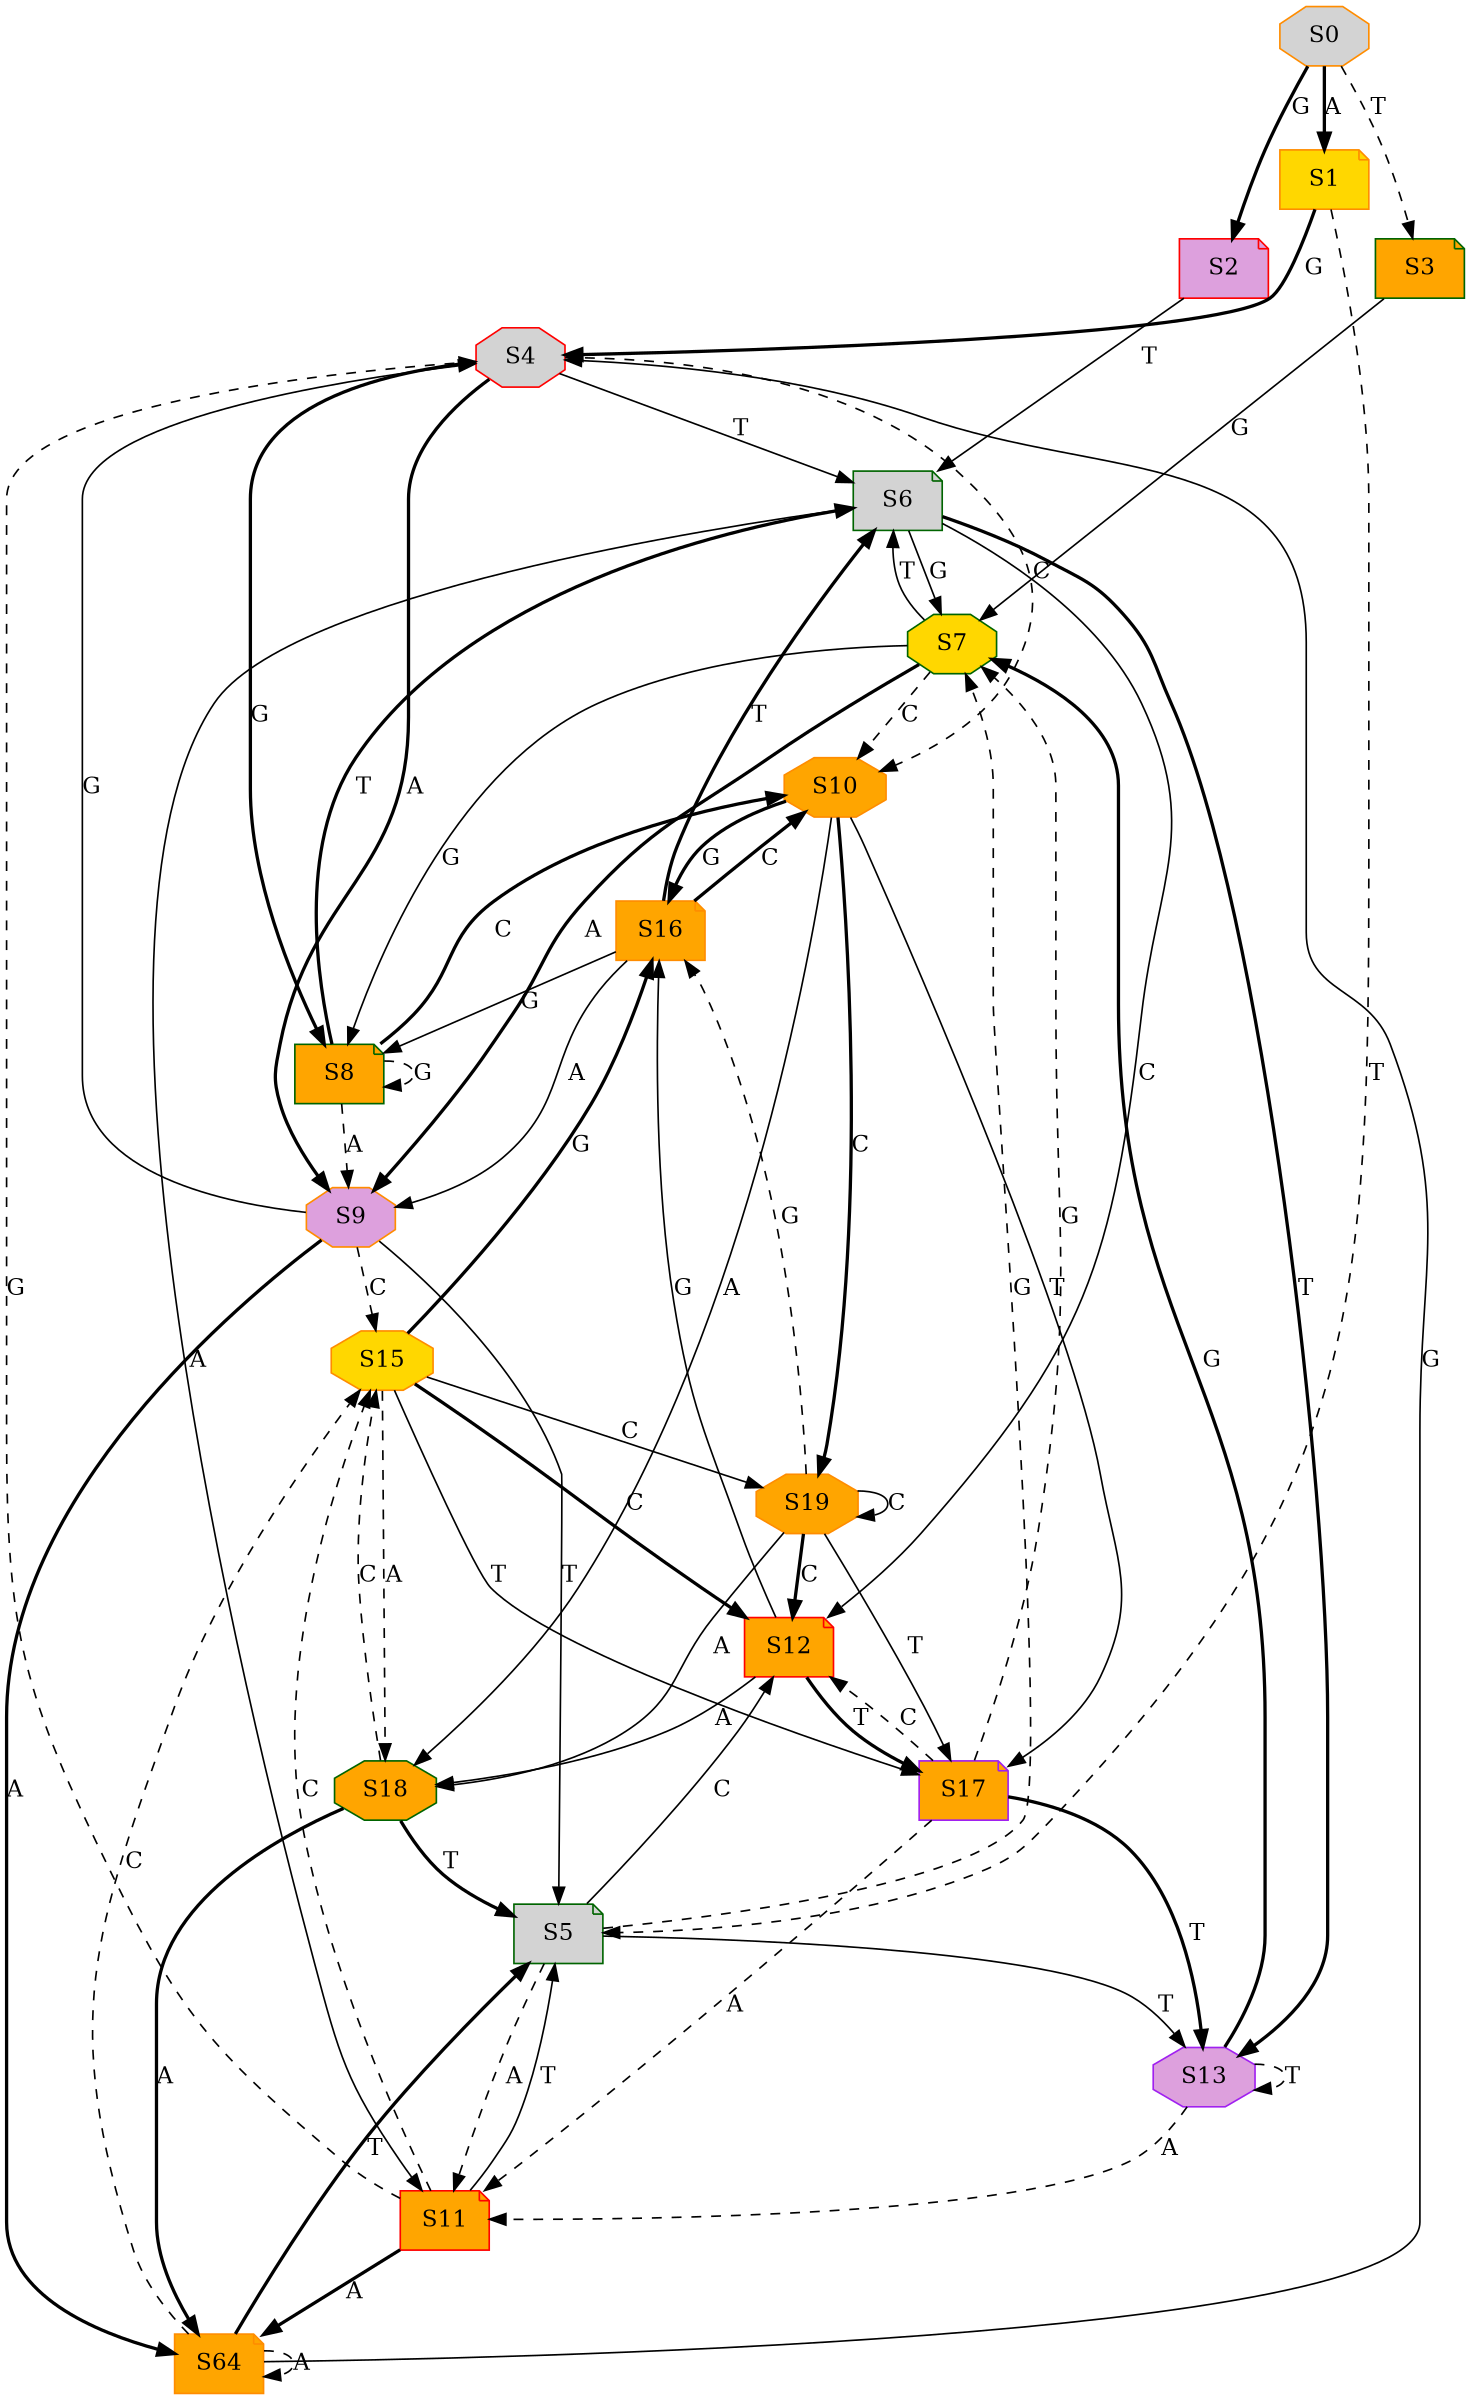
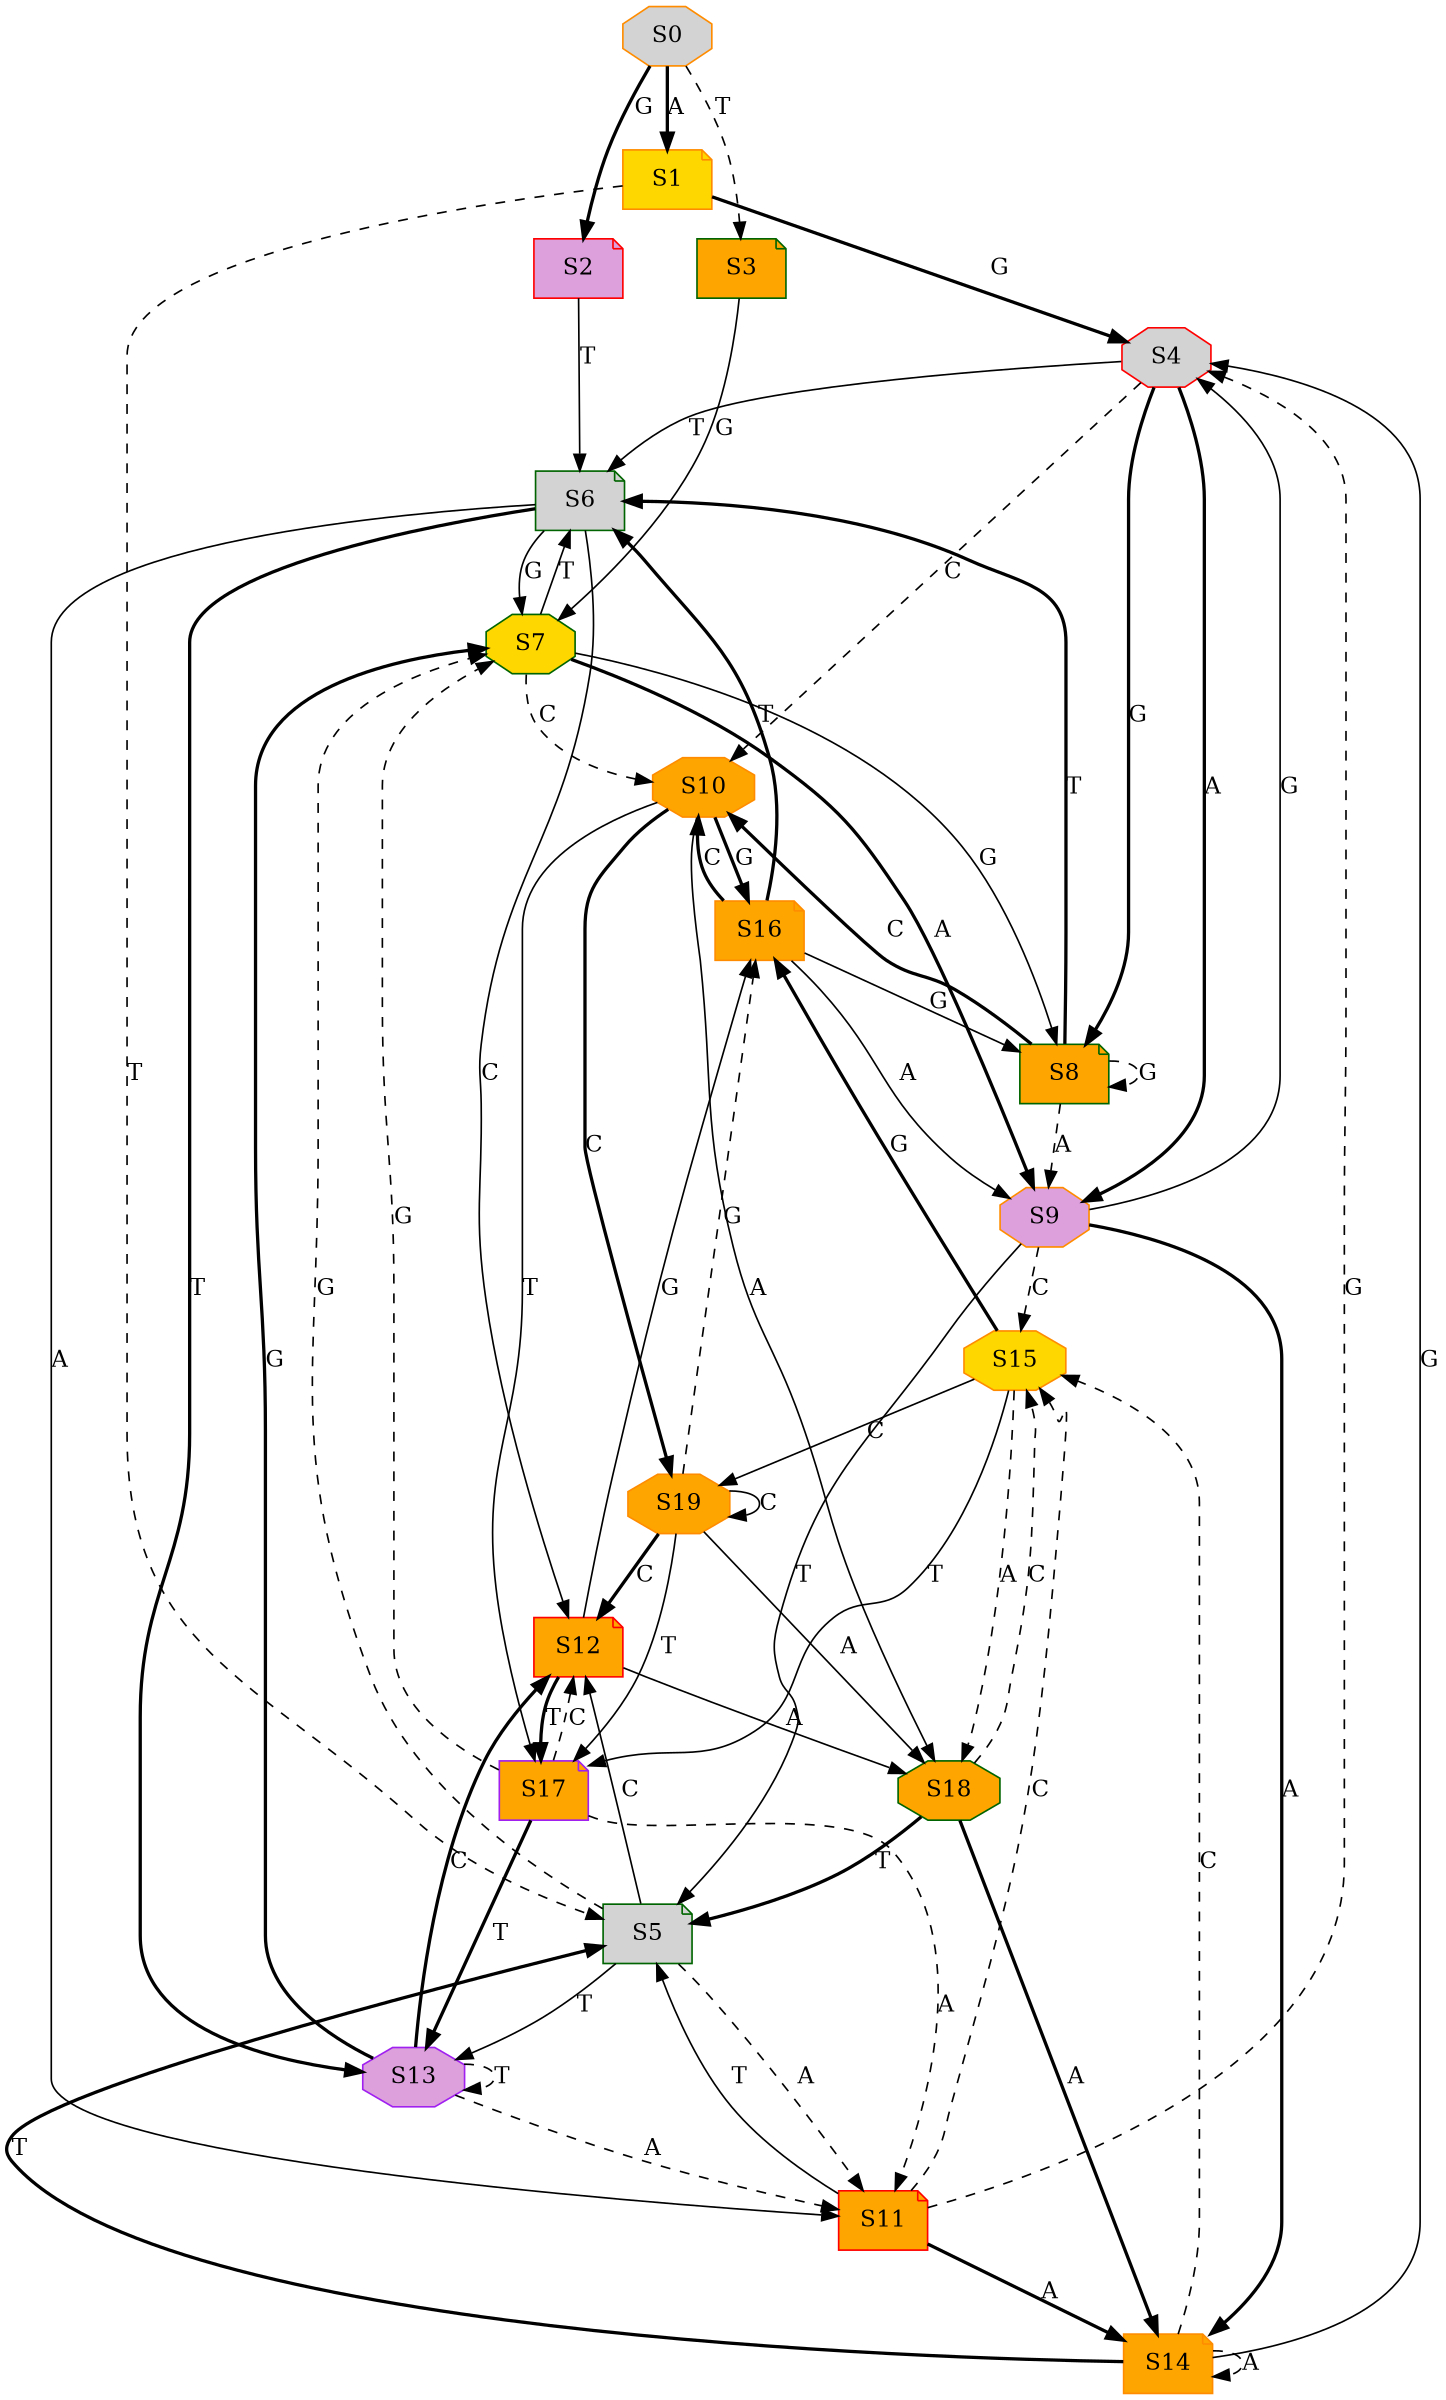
(573, 1496) -> (446, 1867)
(219, 2364) -> (1168, 2364)
